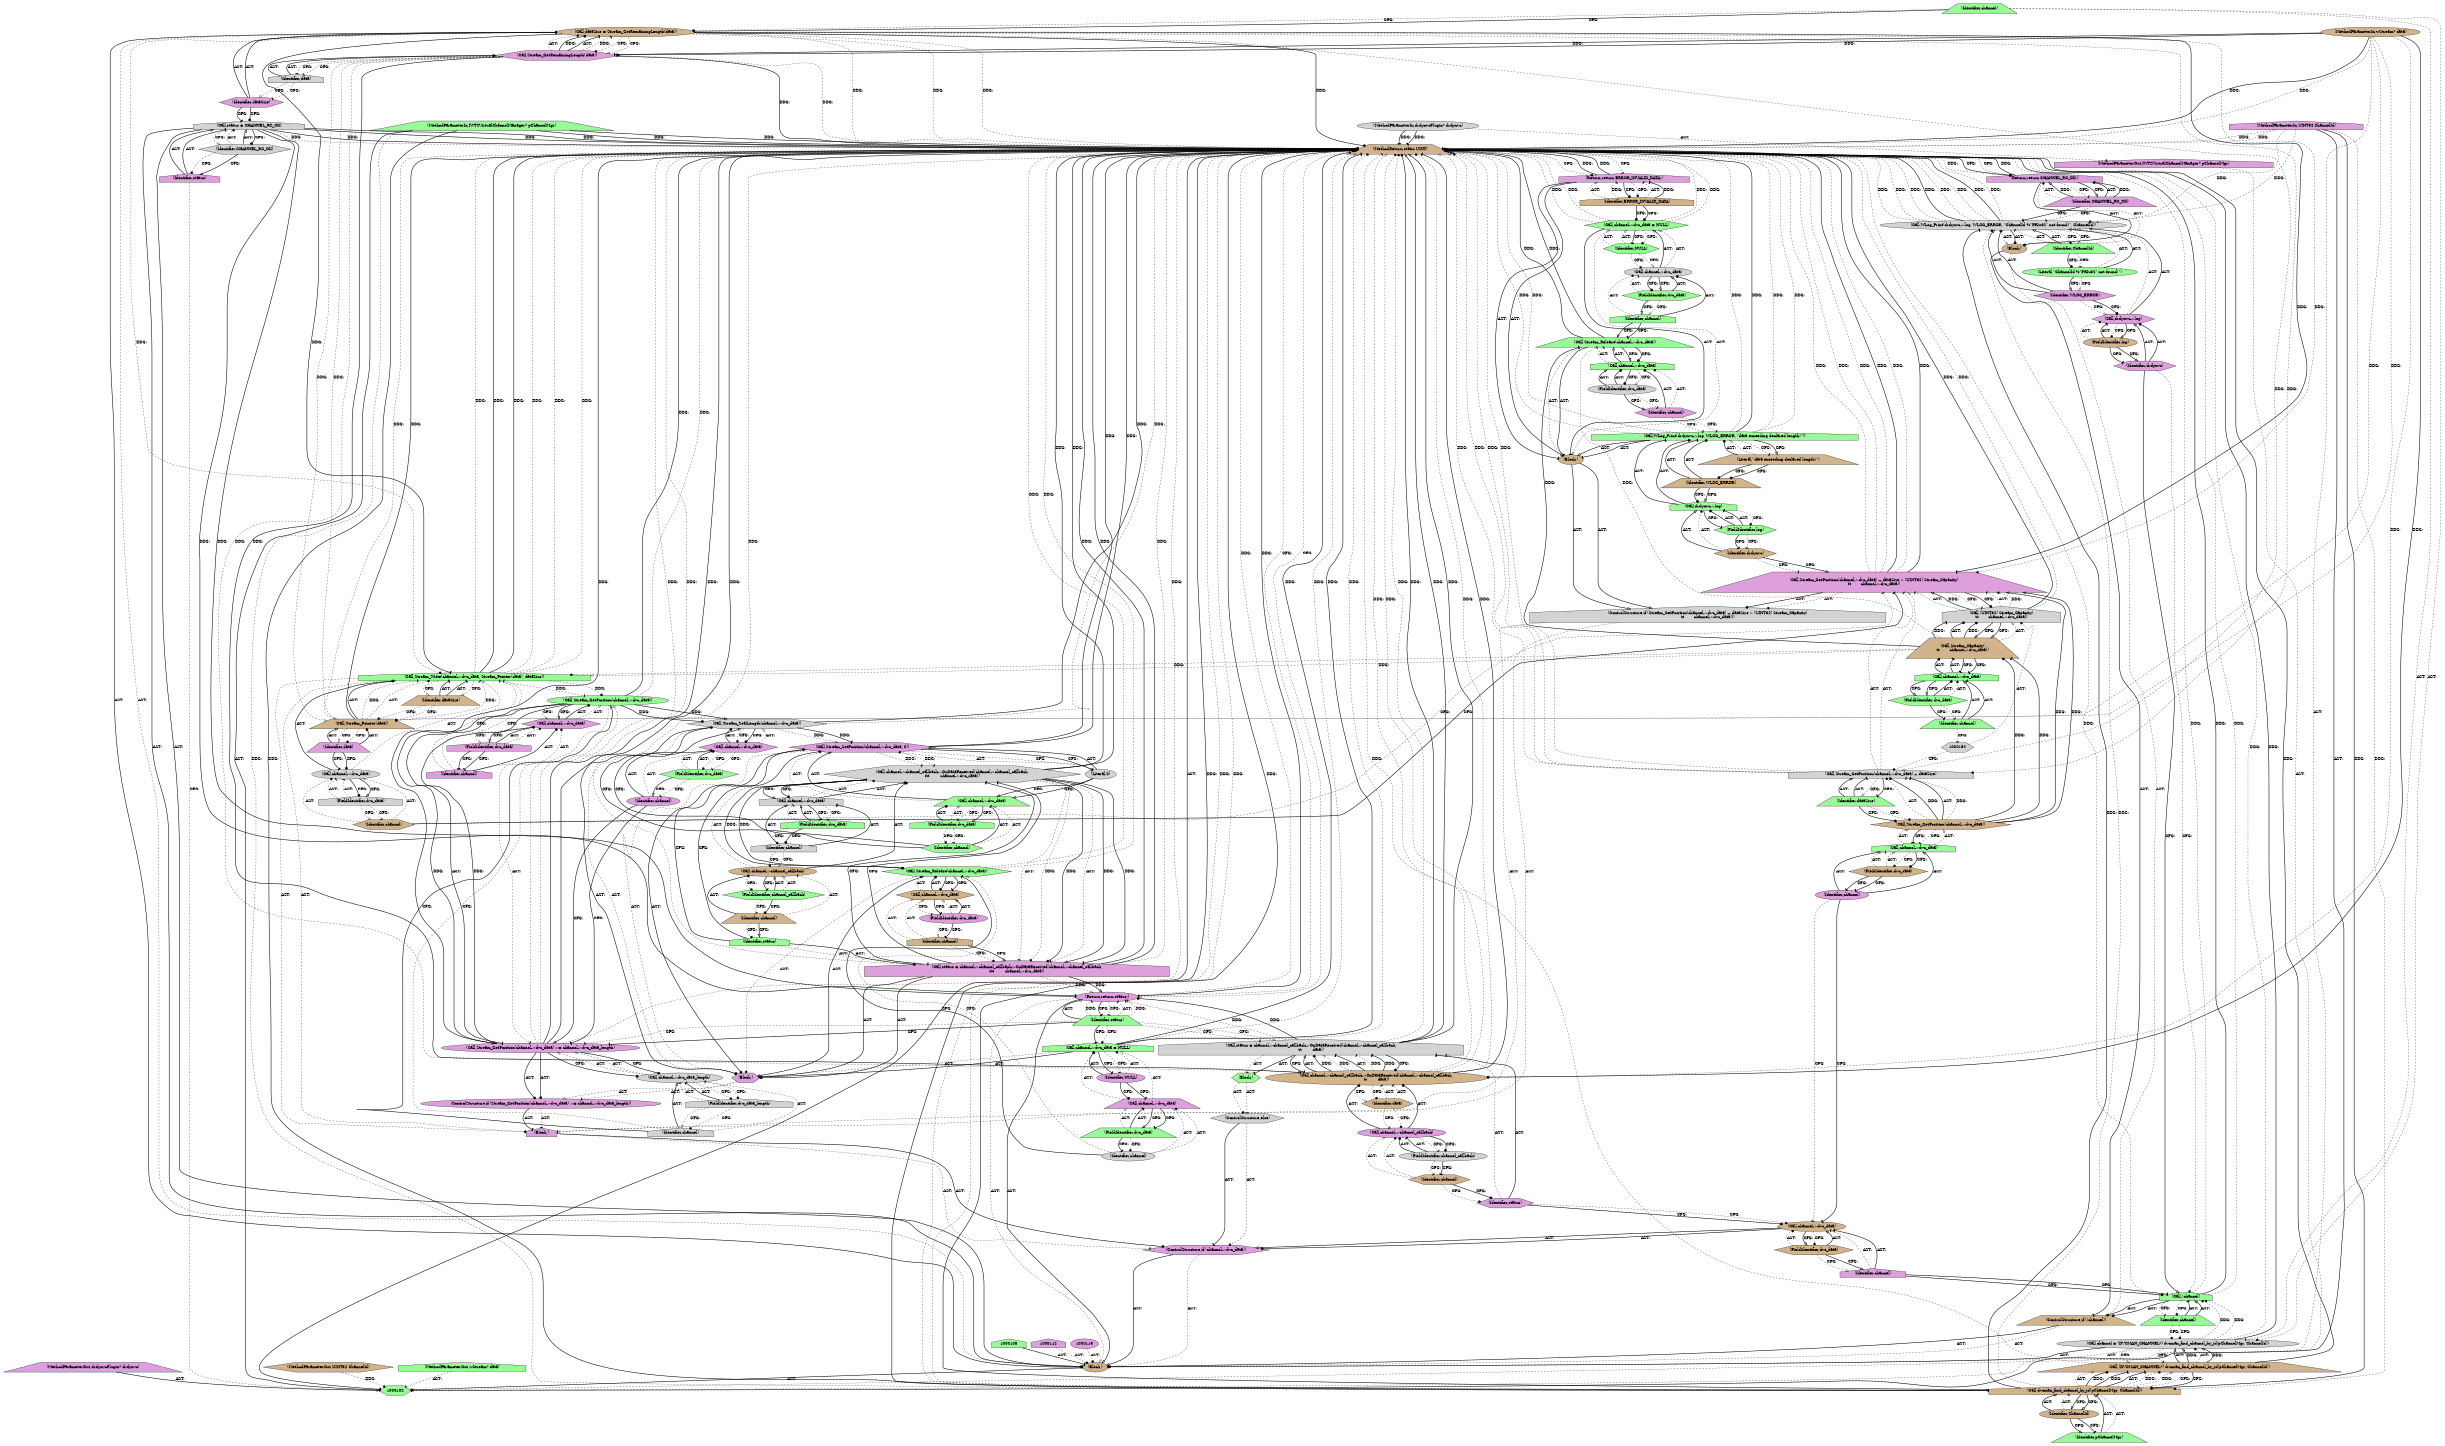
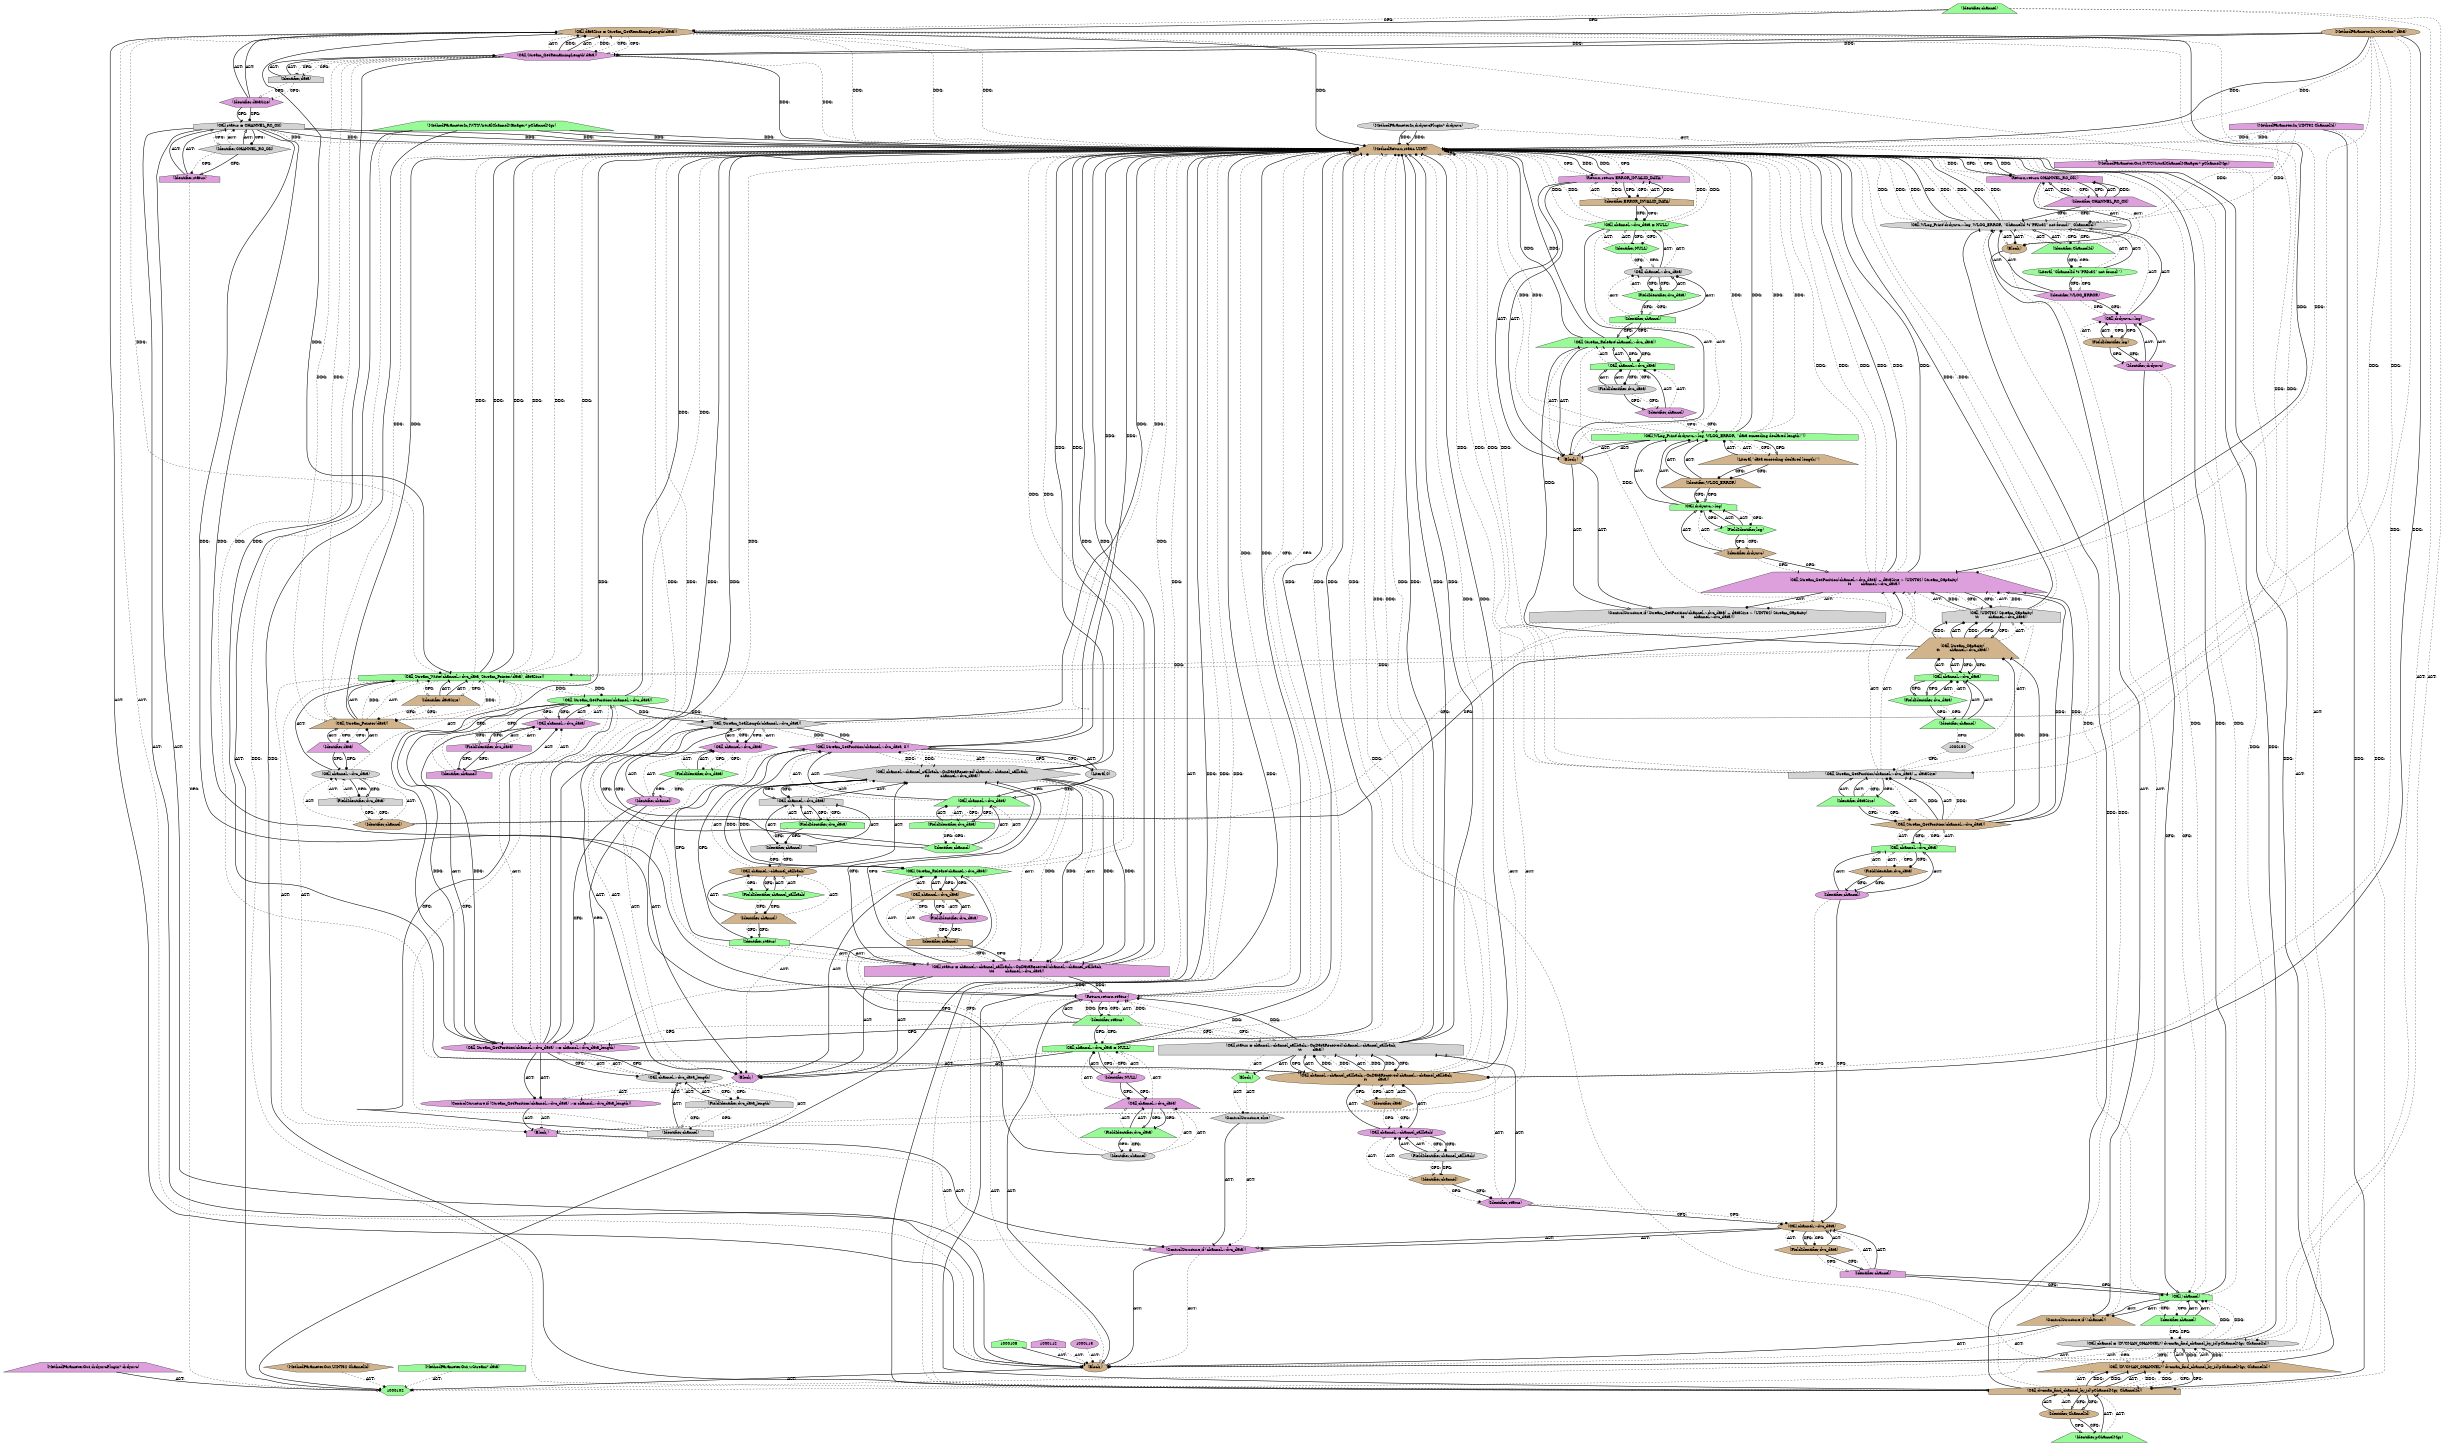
(371, 1379) -> (371, 1379)
(1987, 1383) -> none
